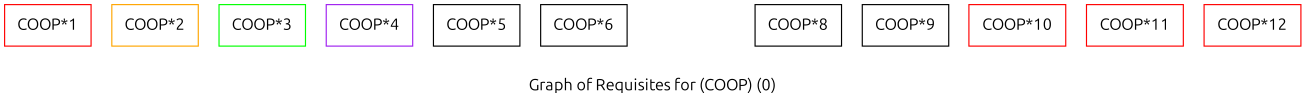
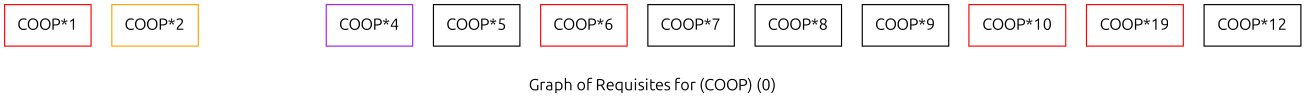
(262, 25) -> none
(584, 25) -> (584, 25)
none -> (691, 25)
(1135, 25) -> (1135, 25)
(1252, 25) -> (1252, 25)
